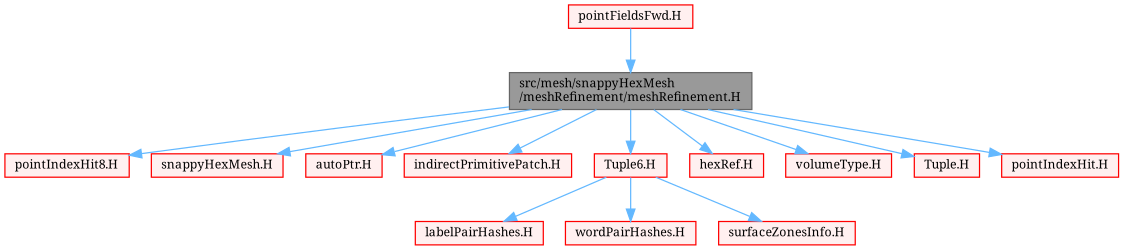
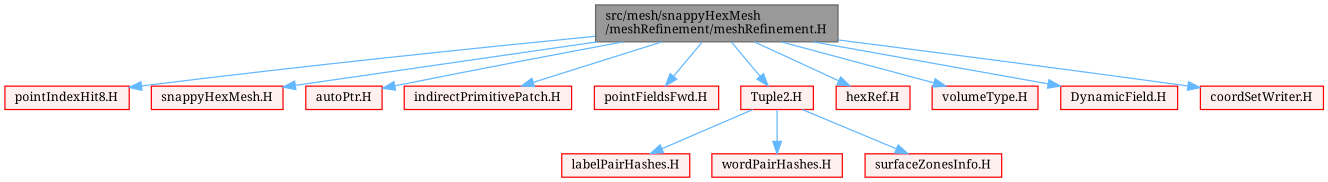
(631, 44) -> (688, 59)
(631, 166) -> (777, 98)
(947, 166) -> (1119, 98)
(1060, 166) -> (1262, 98)
